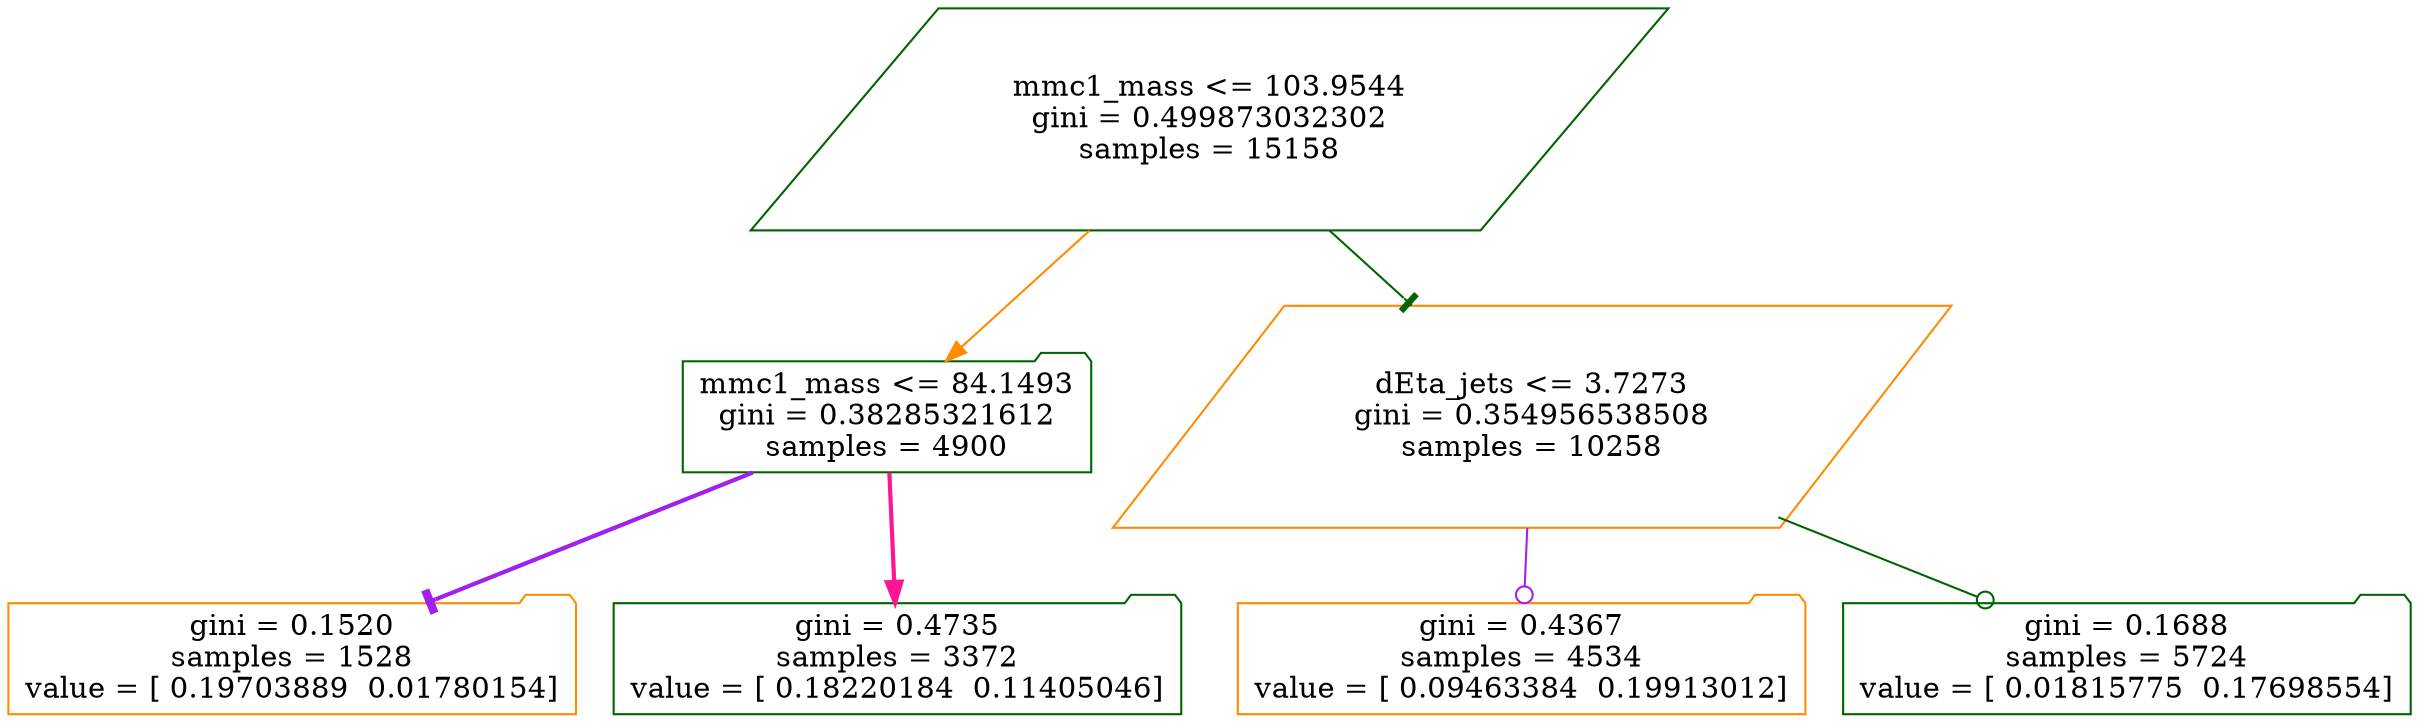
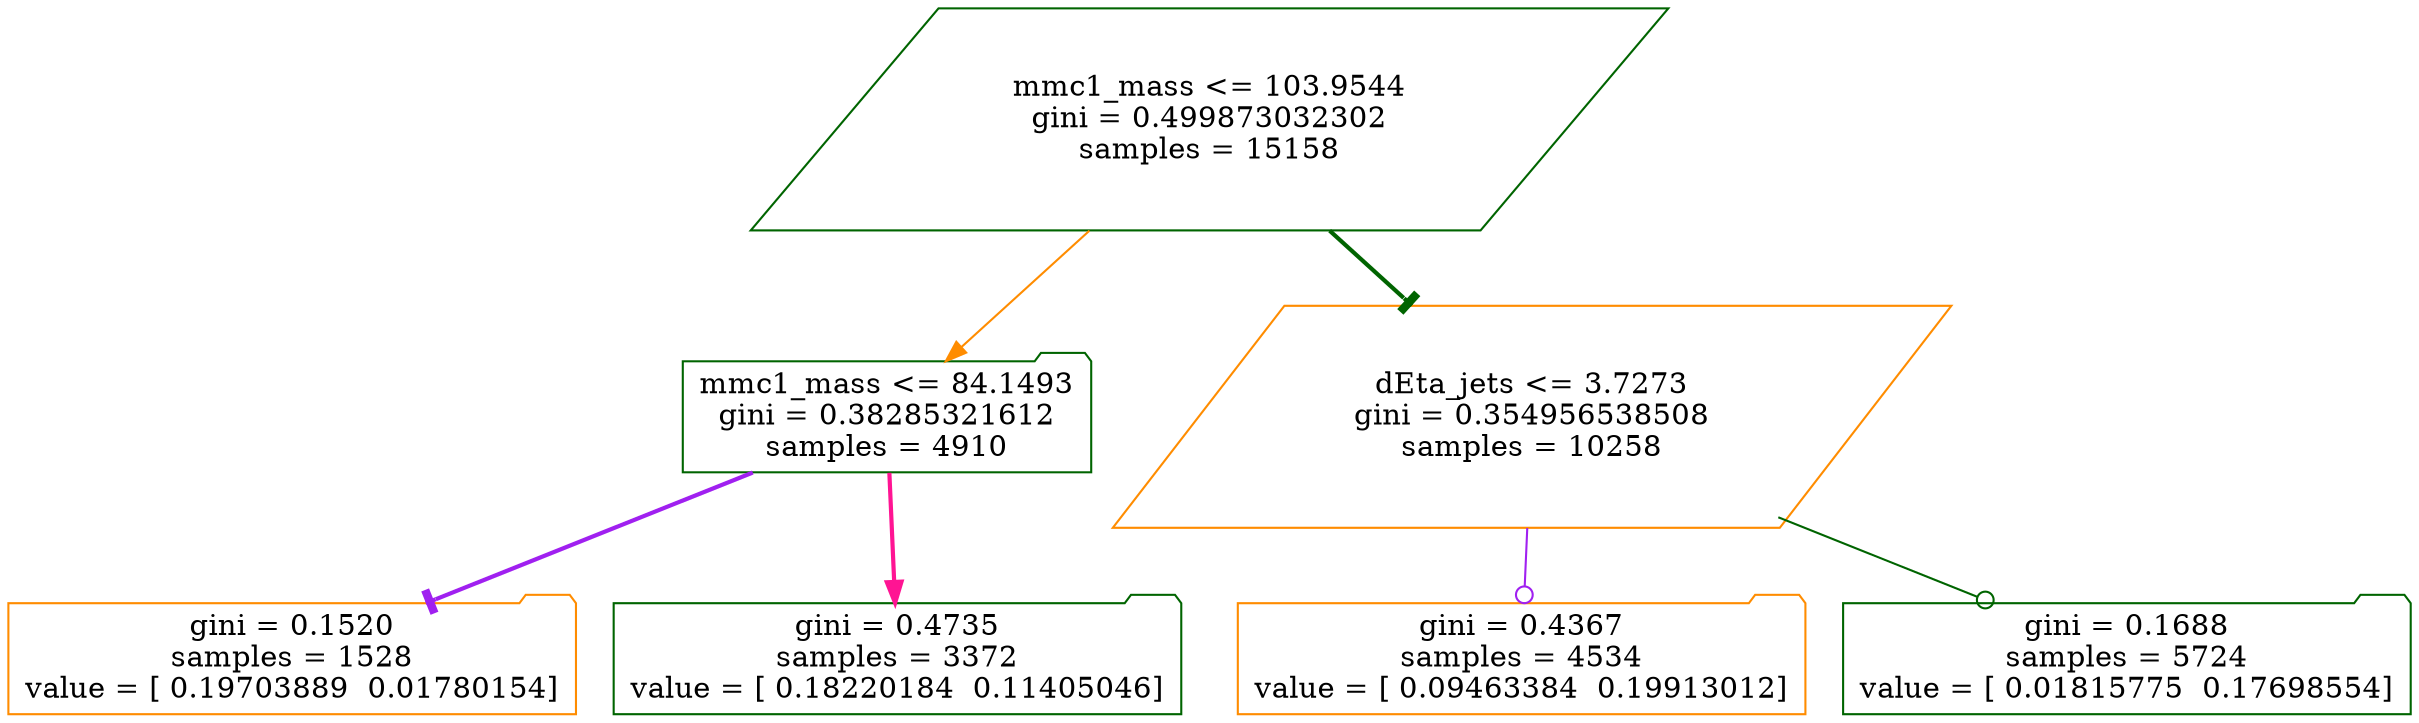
(1367, 264) -> (1367, 264)
(887, 417) -> (887, 417)
